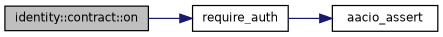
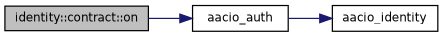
(240, 18) -> (240, 18)
(385, 18) -> (385, 18)
